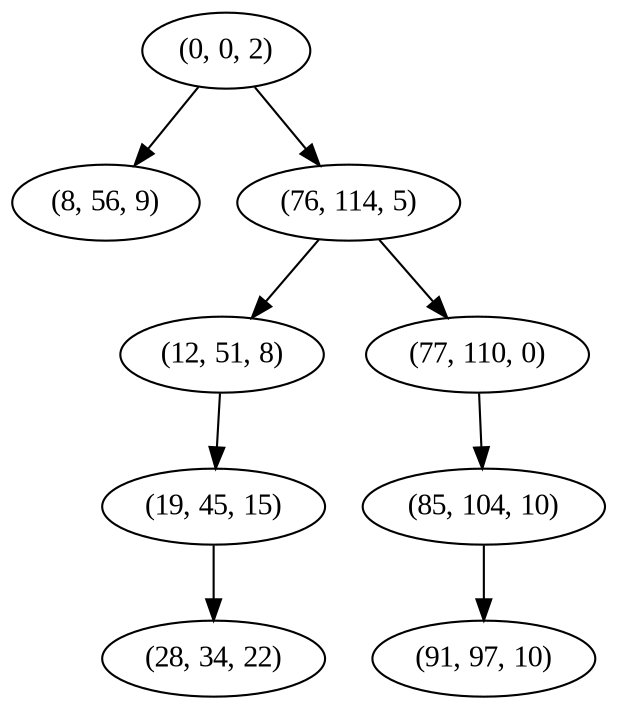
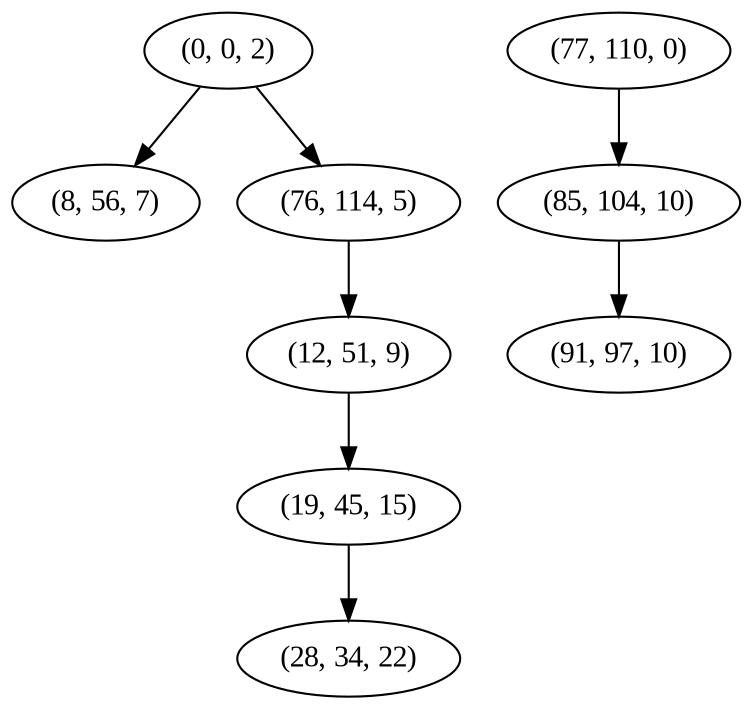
(106, 203) -> (106, 203)
(406, 271) -> none
(222, 355) -> (349, 355)
